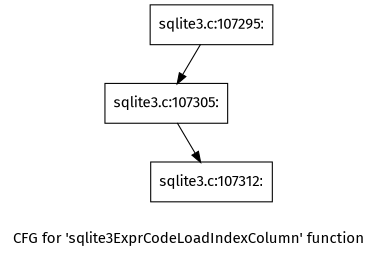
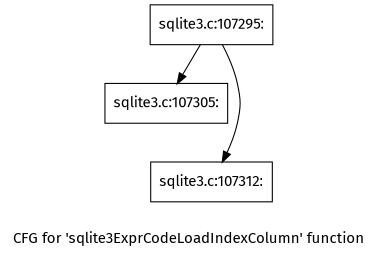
(186, 138) -> (240, 98)
